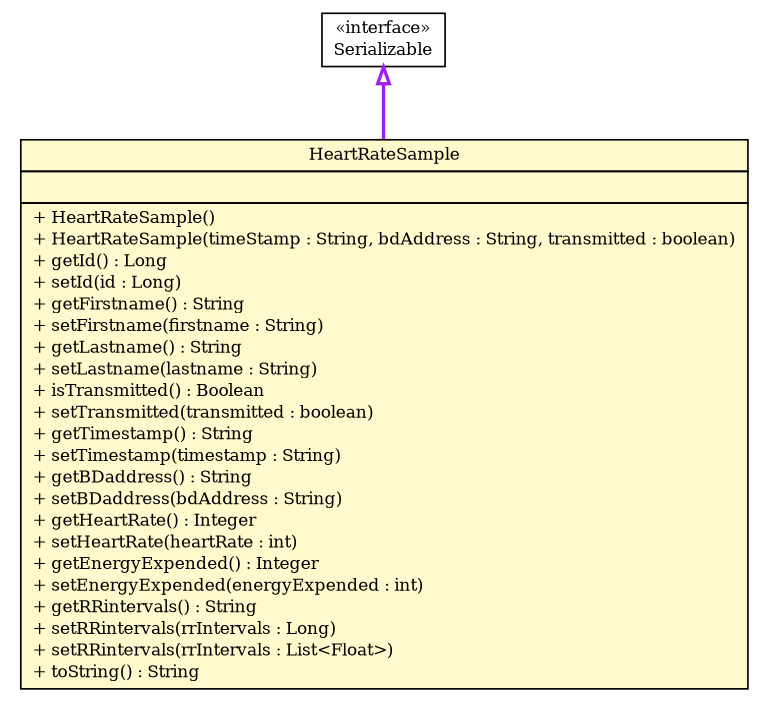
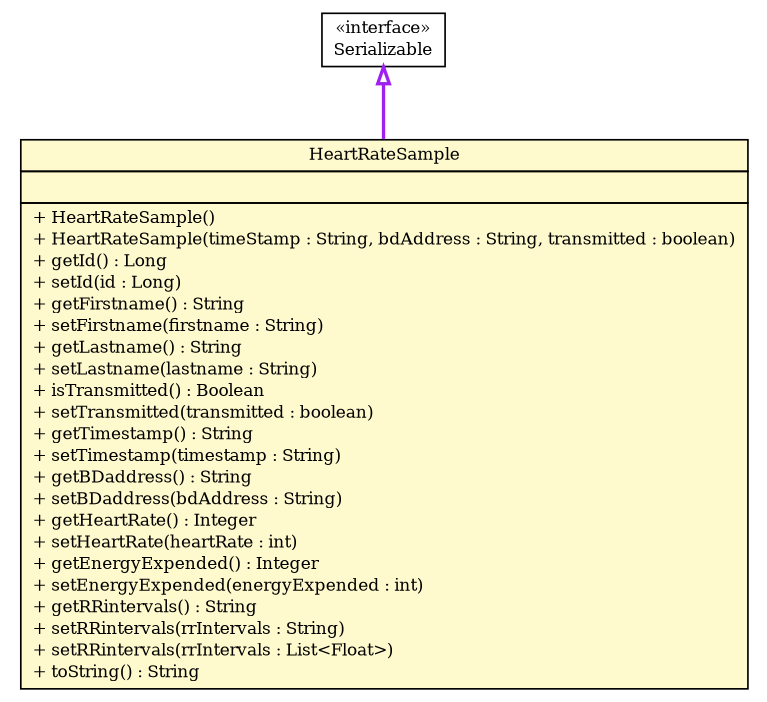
(185, 629) -> (189, 629)
